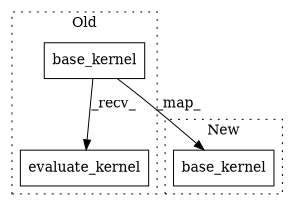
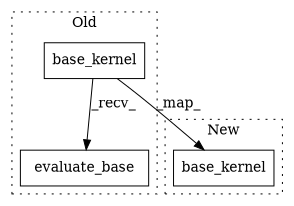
(85, 168) -> (85, 168)
